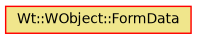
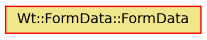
(98, 20) -> (103, 20)
